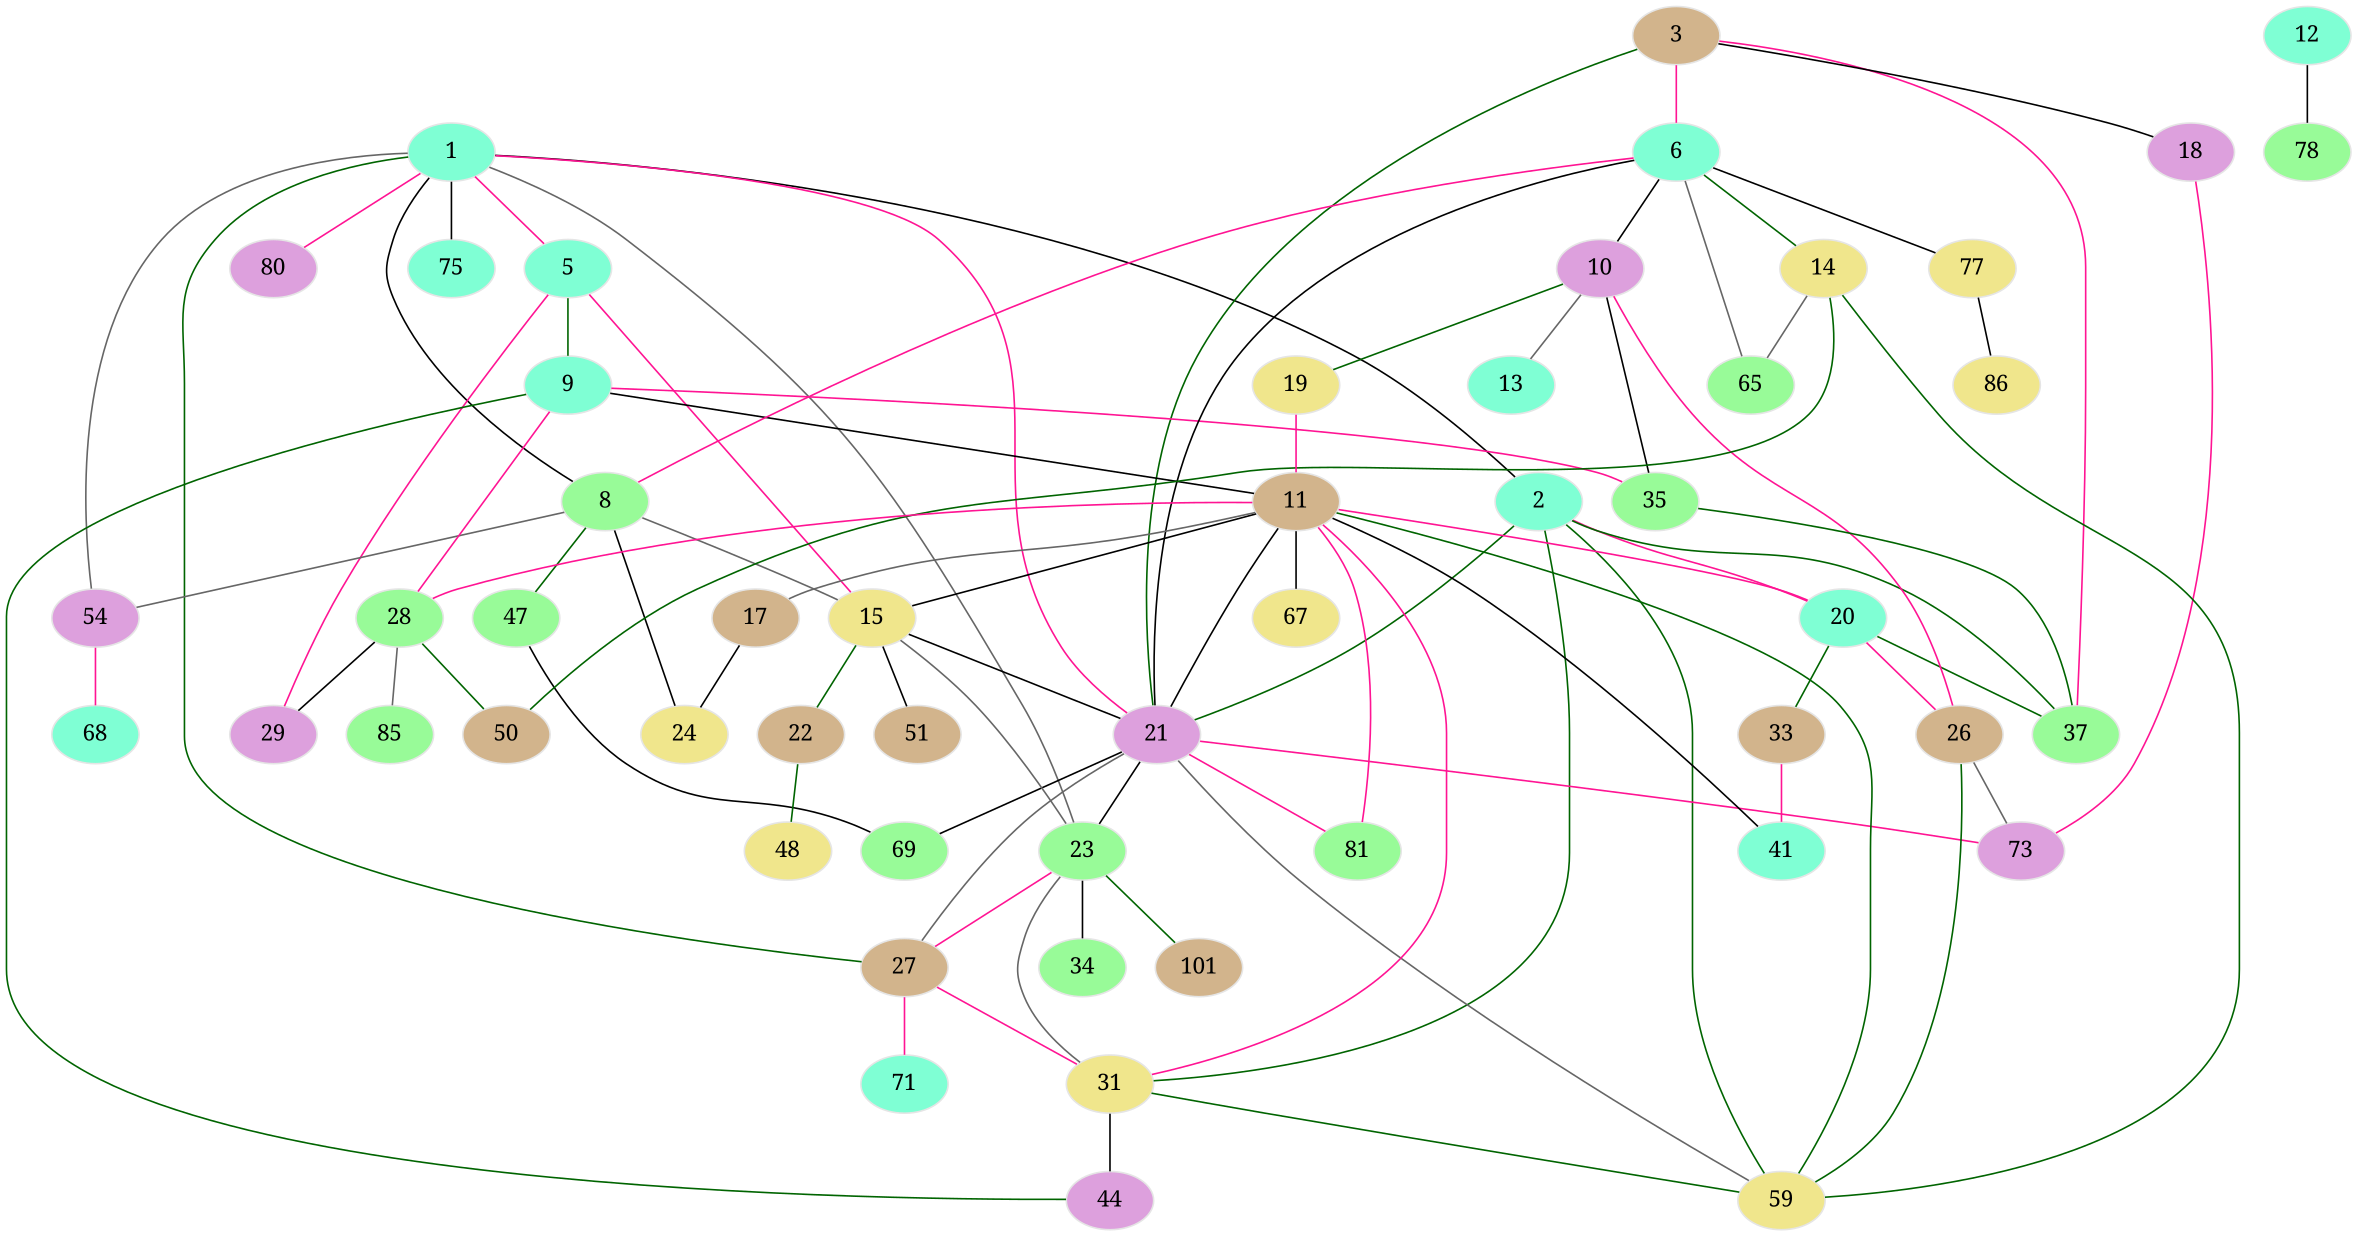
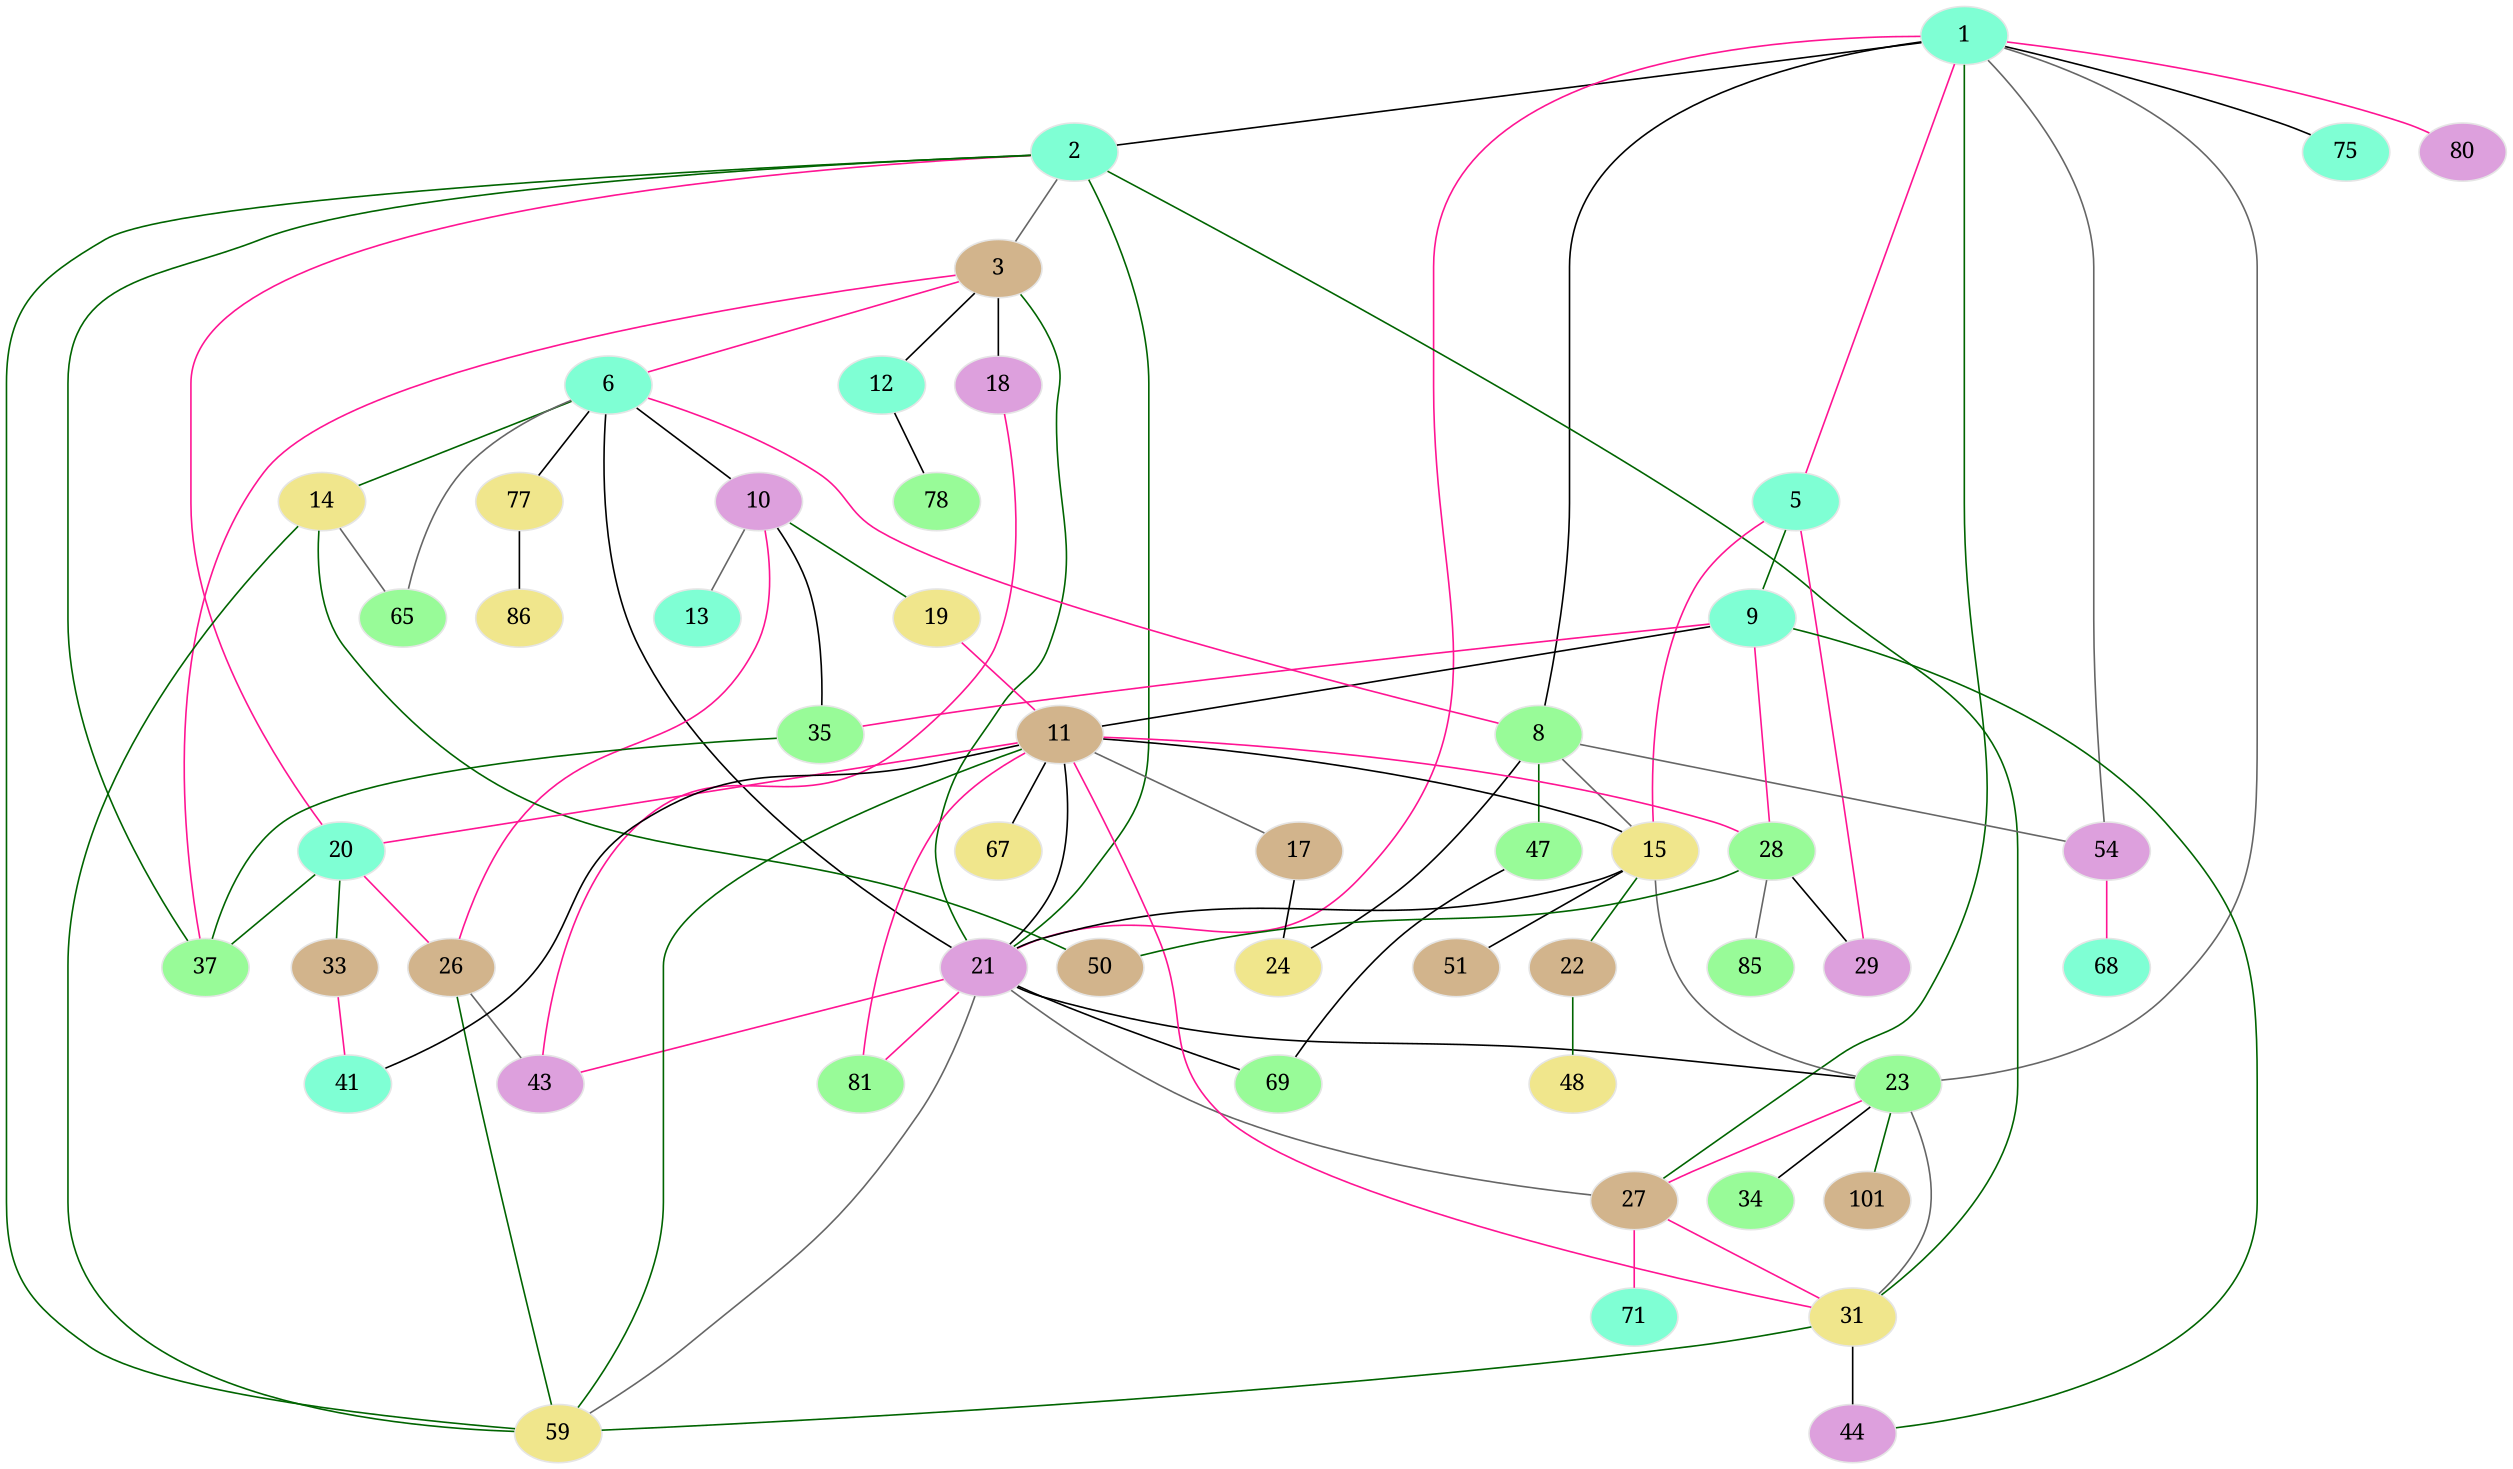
none -> (1036, 210)
none -> (940, 327)
(2021, 851) -> (540, 1084)
